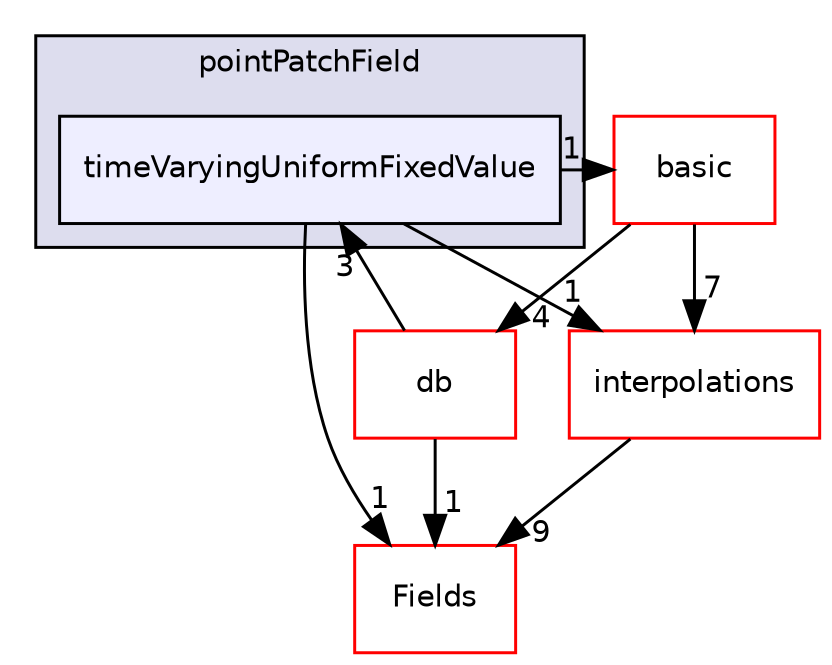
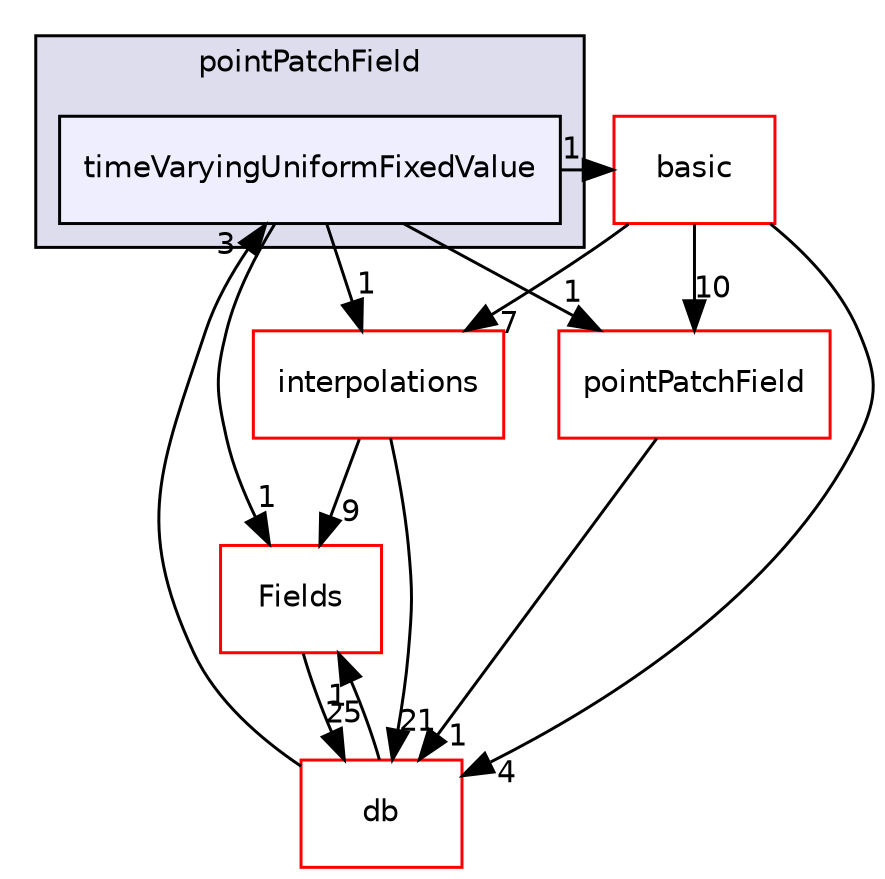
none -> (694, 384)
none -> (411, 584)
none -> (316, 693)
